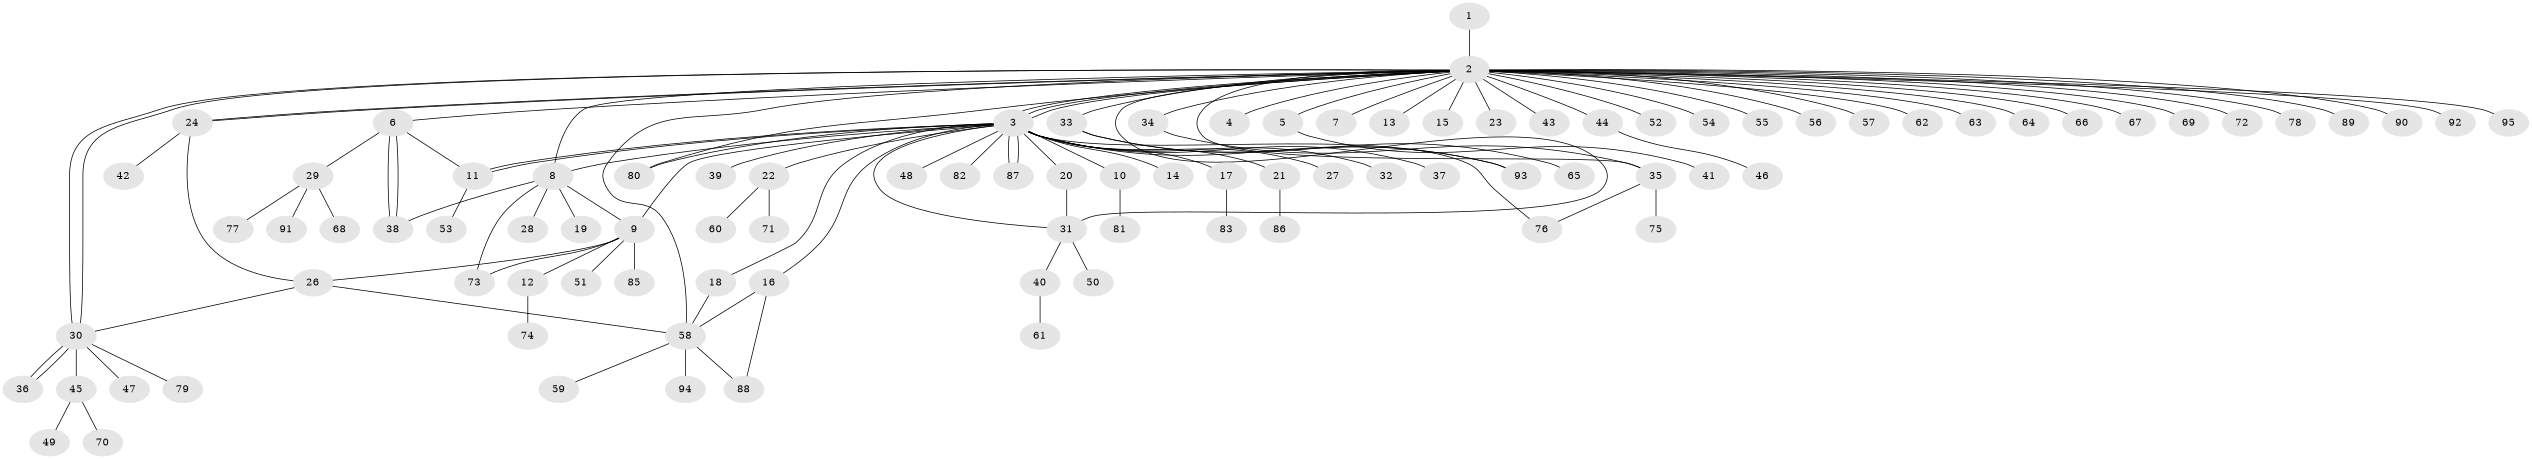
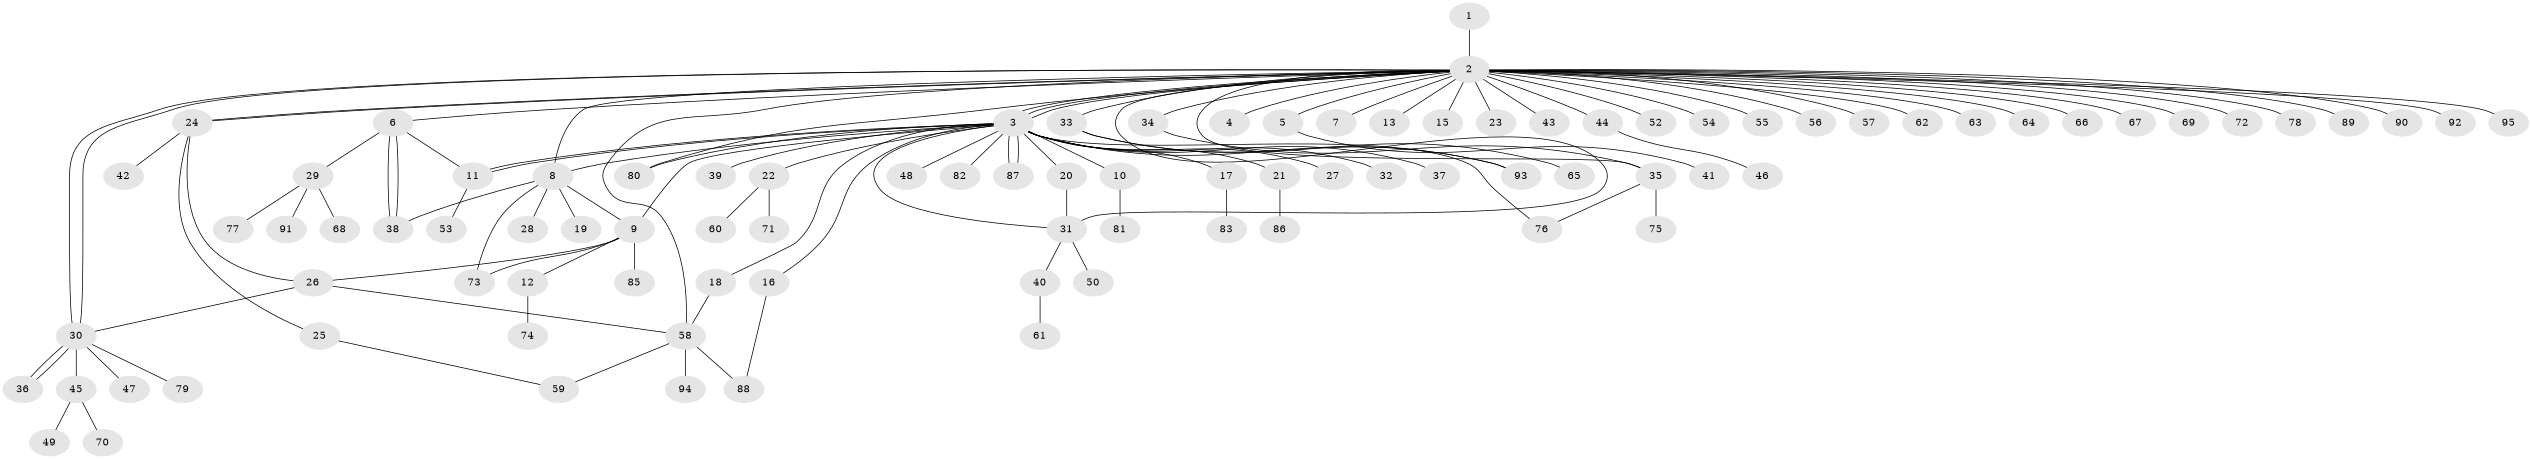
(1173, 176) -> none
(581, 283) -> none
(727, 309) -> none
none -> (320, 336)
